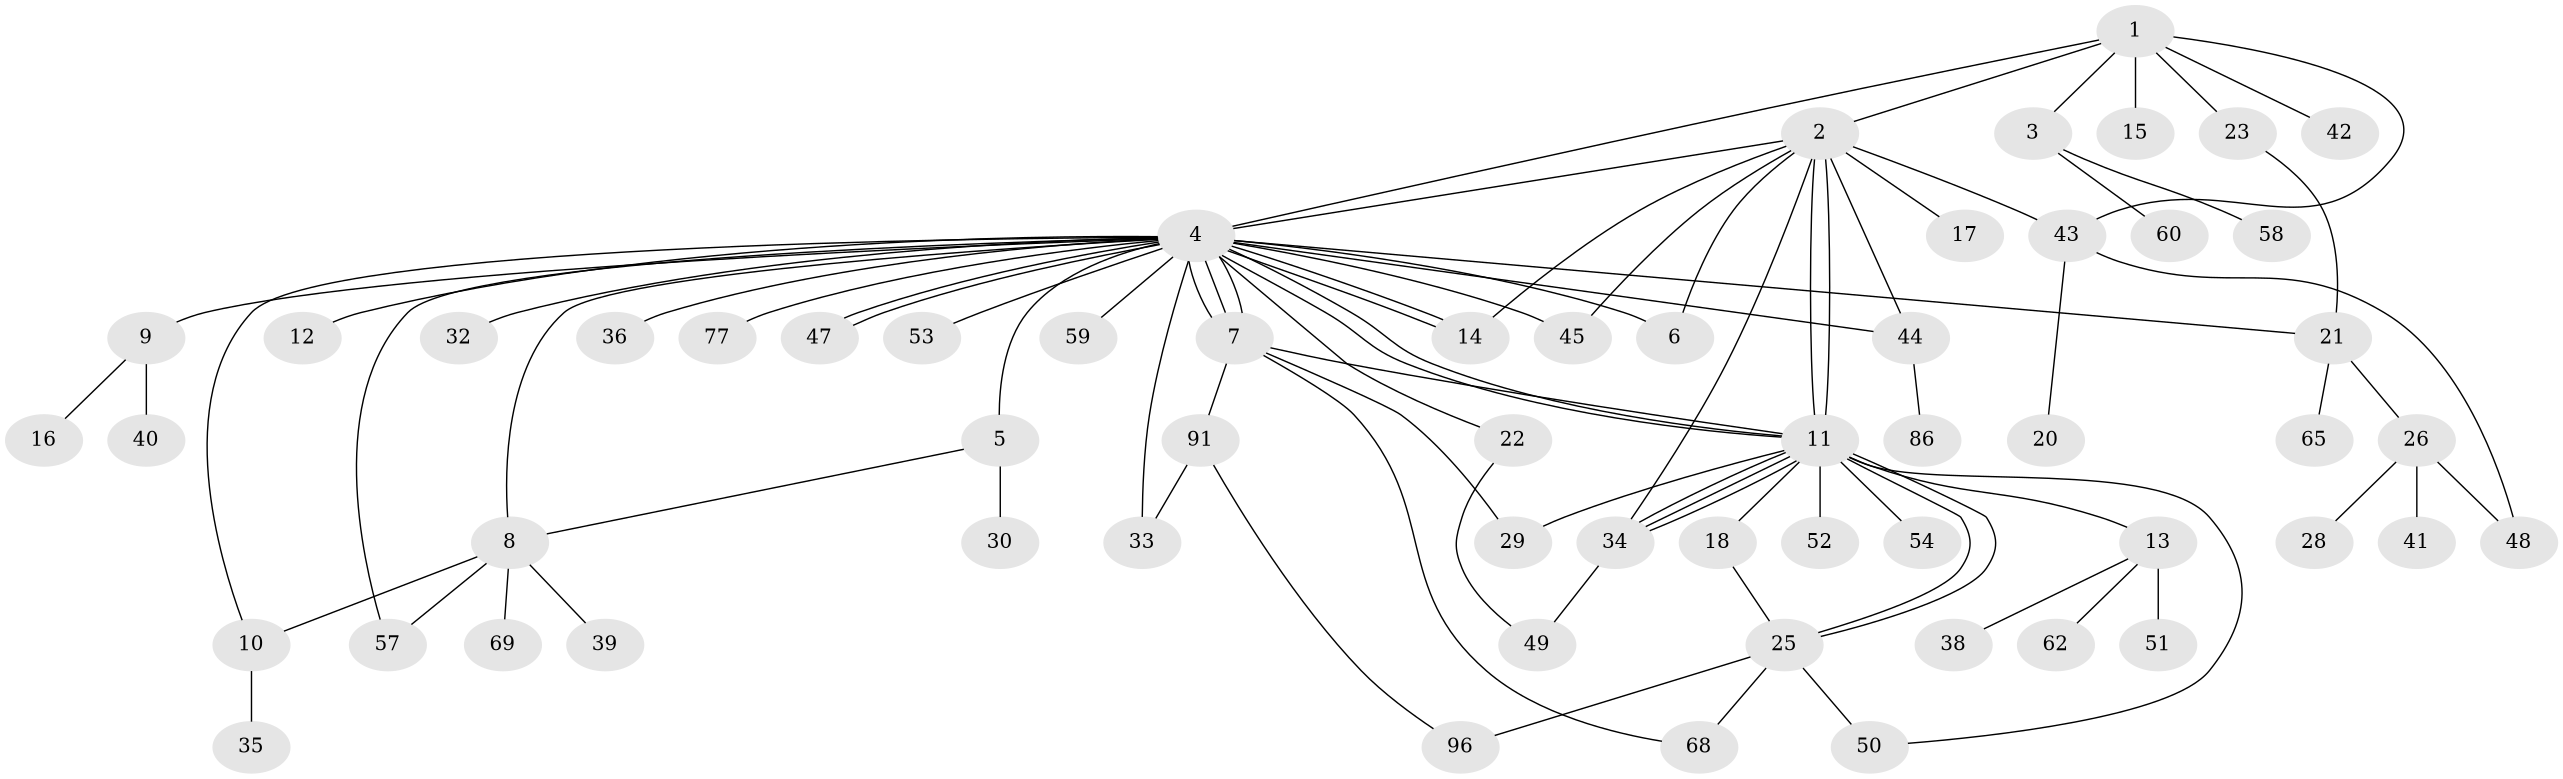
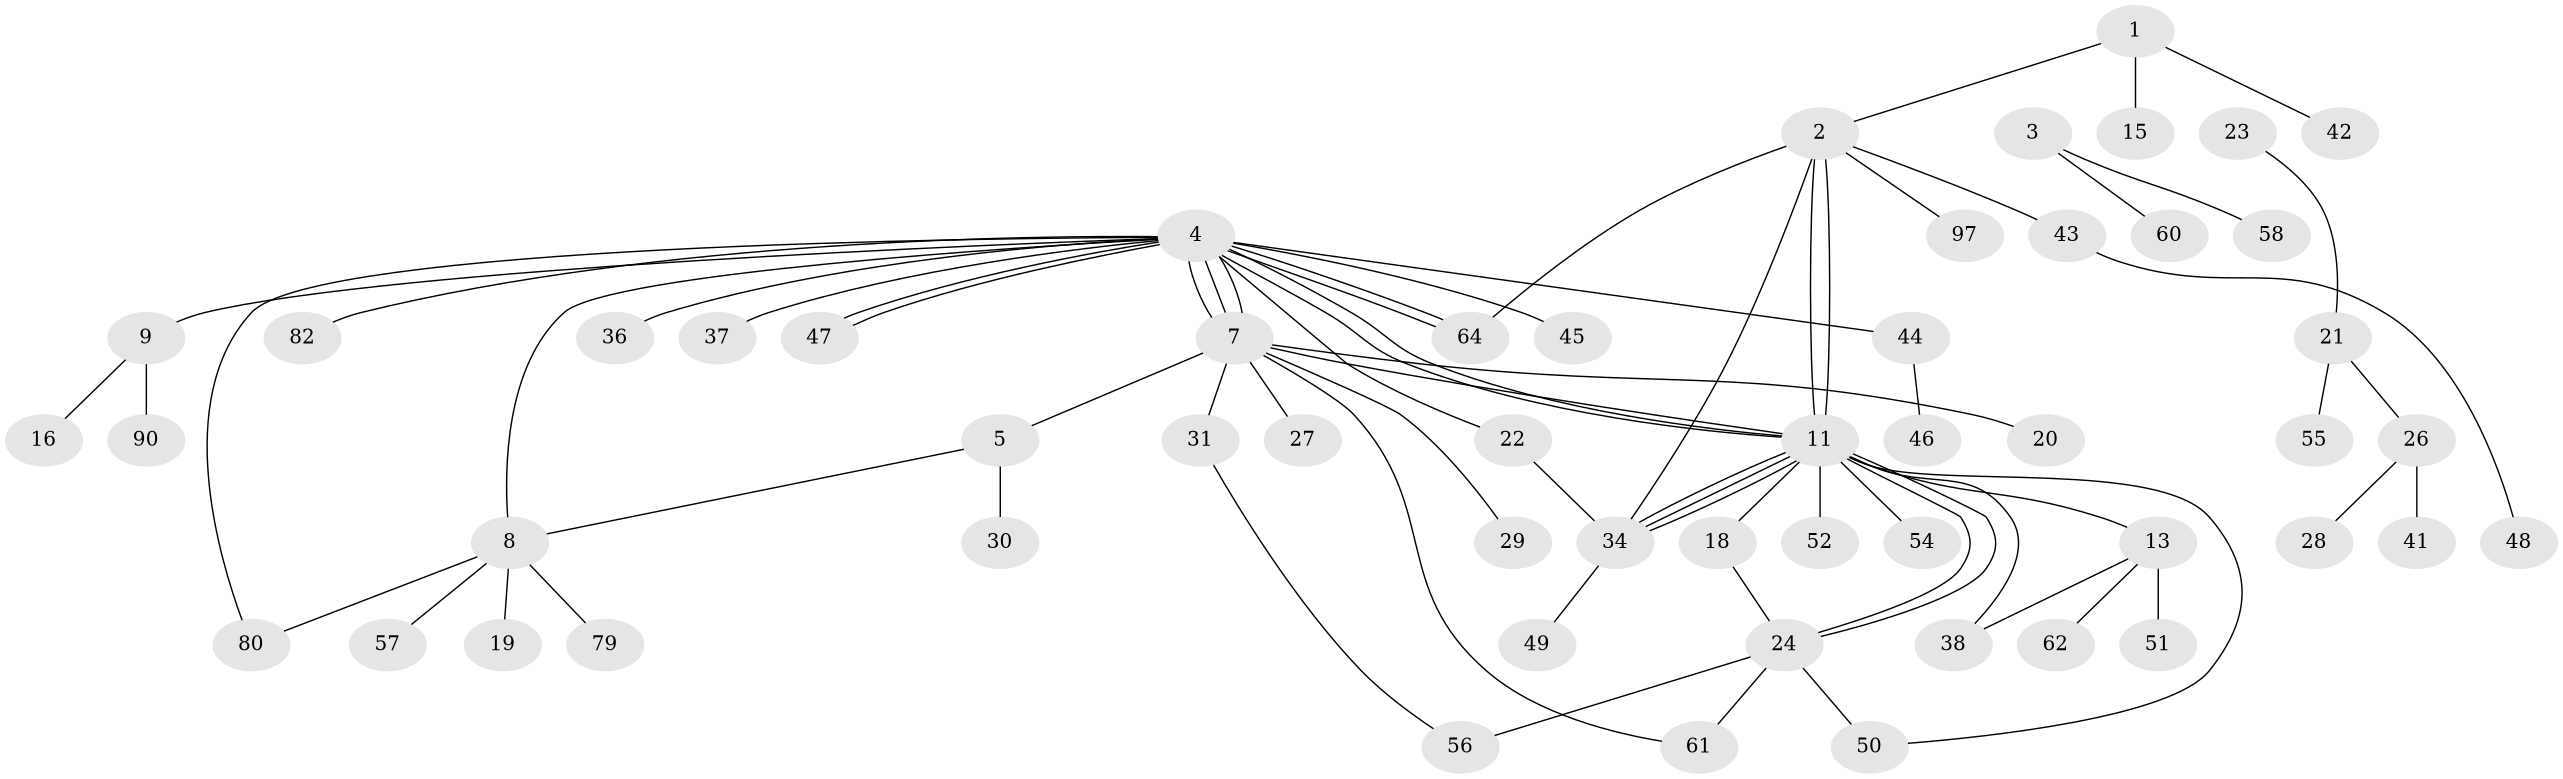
(2085, 82) -> none
(2187, 82) -> none
(1665, 130) -> none
(2384, 166) -> none
(1508, 185) -> none
(1683, 223) -> none
(1866, 236) -> none
(1965, 236) -> (1965, 236)
(1738, 285) -> none
(1038, 301) -> (1117, 389)
(410, 312) -> none
(303, 338) -> (303, 338)
(459, 338) -> none
(718, 338) -> (718, 338)
(922, 338) -> none
(1078, 338) -> none
(1471, 338) -> (1471, 338)
(1675, 338) -> none
(2057, 338) -> (1644, 379)
(146, 440) -> (146, 440)
(1201, 440) -> (1201, 440)
none -> (1303, 440)
(1922, 440) -> (1922, 440)
(2315, 440) -> (2315, 440)
(1668, 482) -> (2002, 507)
(2468, 491) -> none
(1142, 543) -> none
(1457, 550) -> (1564, 491)
(251, 645) -> (251, 645)
(503, 645) -> (503, 645)
(605, 645) -> (605, 645)
(1785, 645) -> (1785, 645)
(251, 747) -> none
(1461, 747) -> (1461, 747)
(1699, 747) -> (1699, 747)
